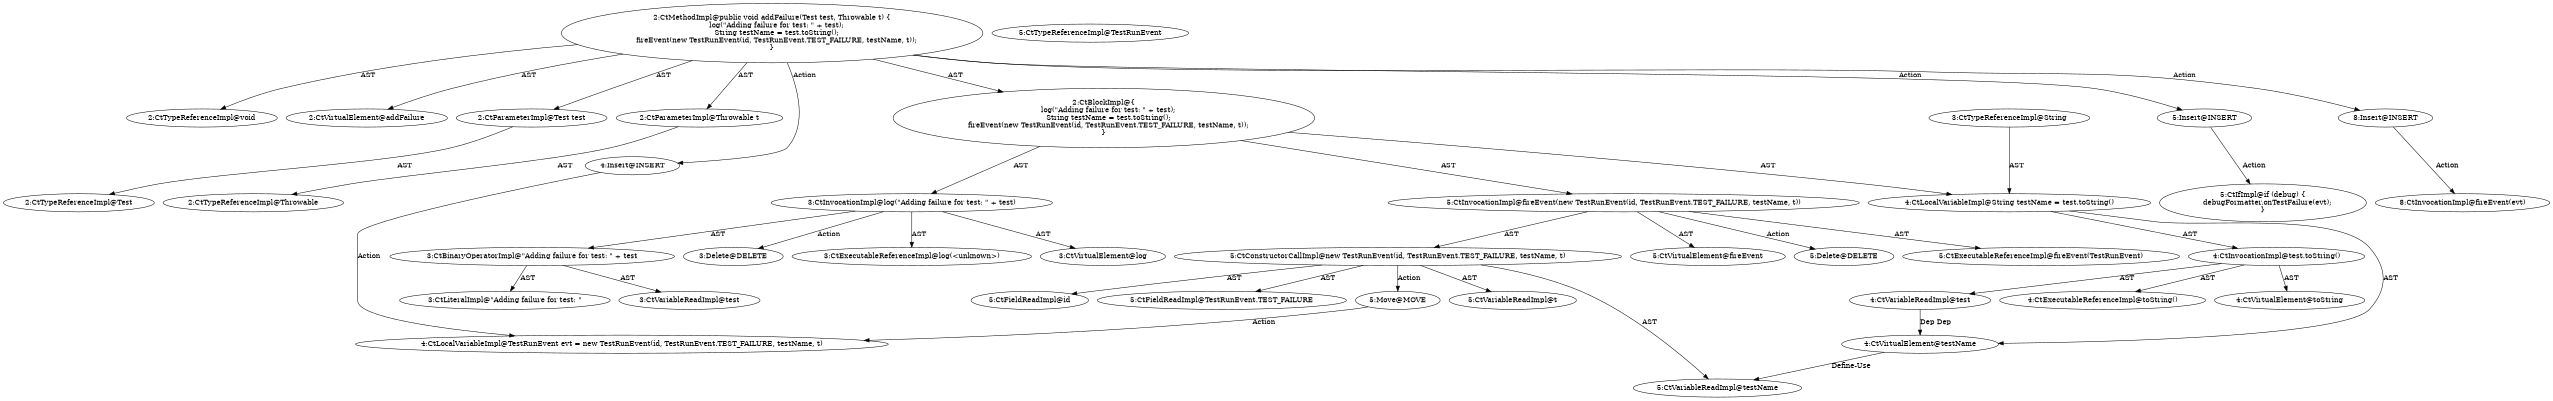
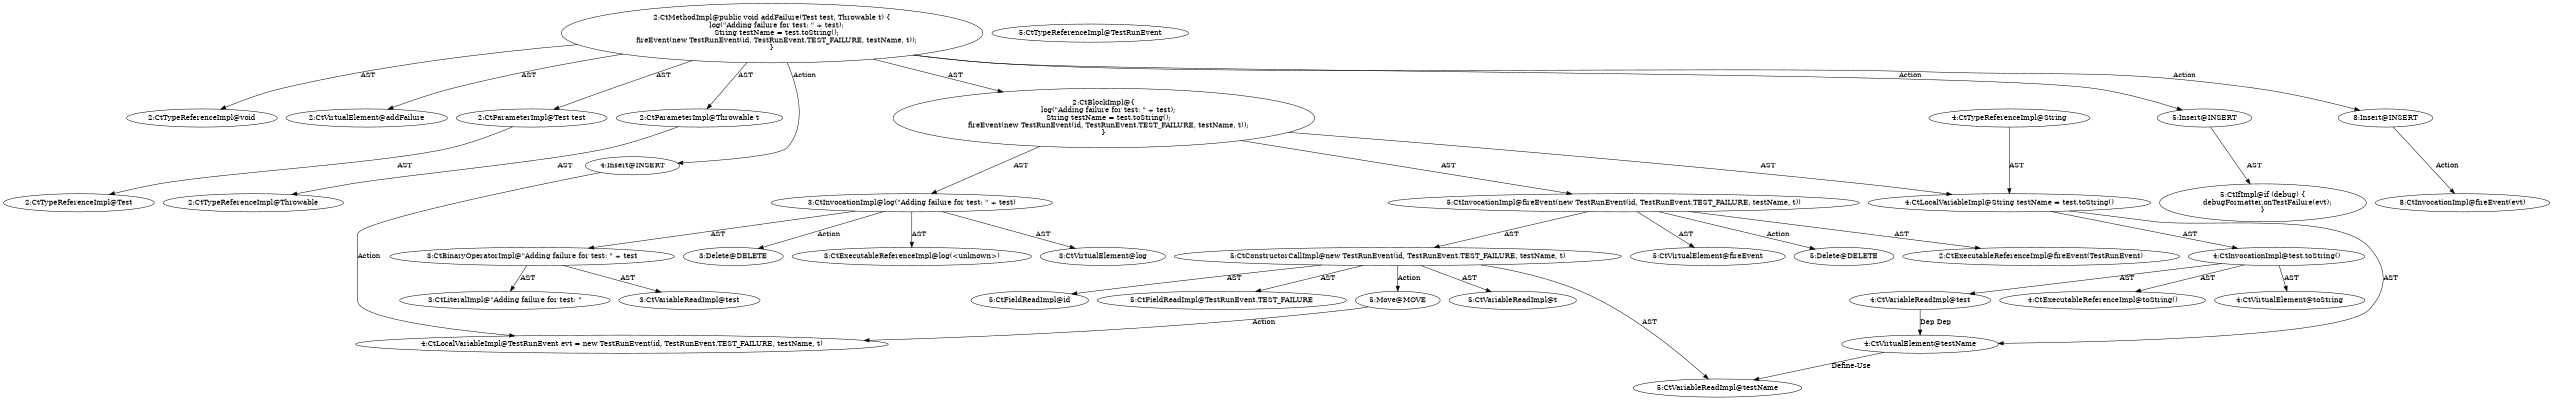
(2009, 118) -> (2009, 118)
(2254, 166) -> (2254, 166)
(2041, 256) -> (2041, 256)
